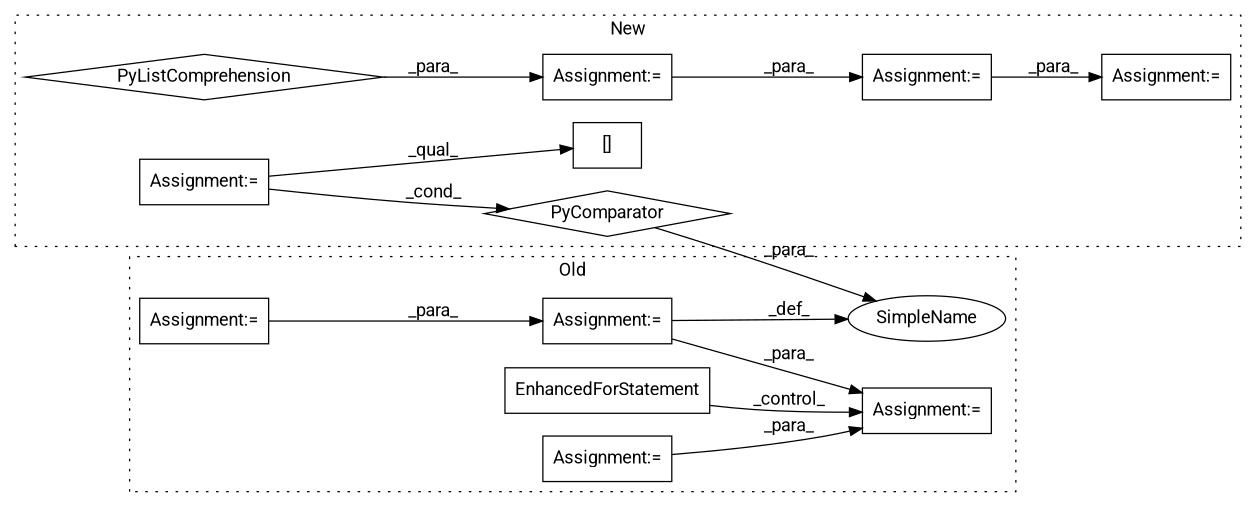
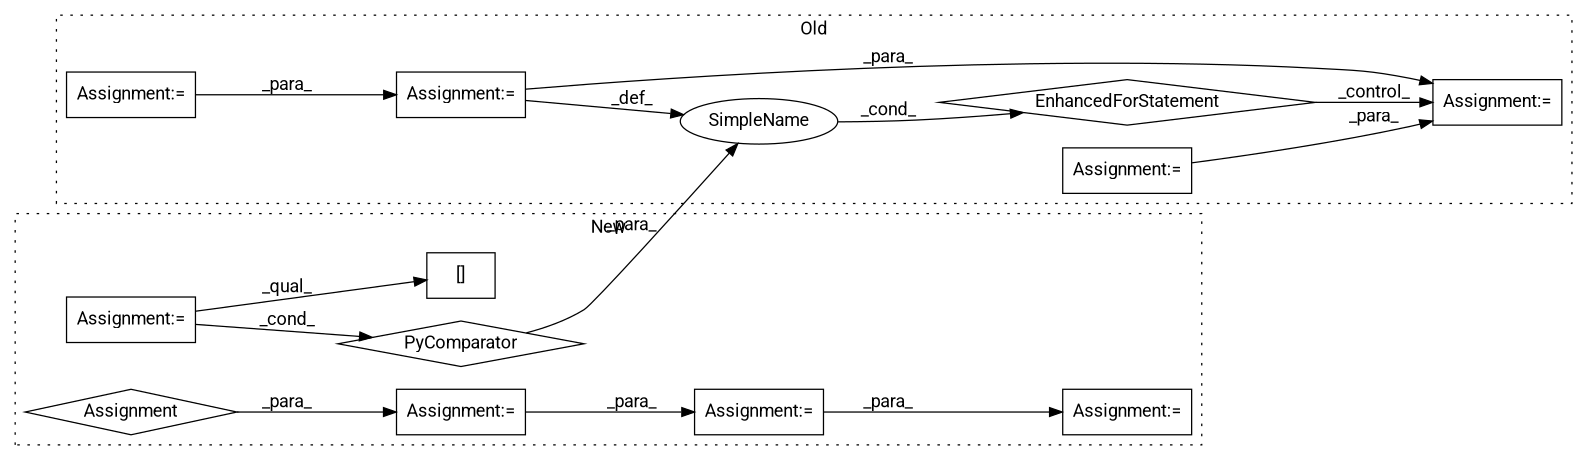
(204, 77) -> (131, 412)
none -> (924, 120)
(607, 391) -> (1127, 102)
